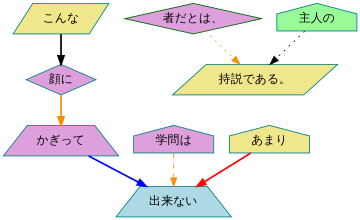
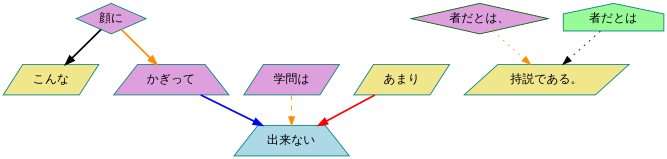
(317, 19) -> (614, 19)
(61, 45) -> (86, 44)
(174, 141) -> (292, 80)
(269, 141) -> (402, 80)
